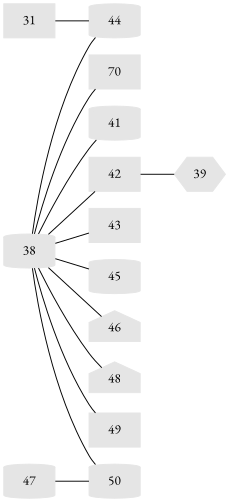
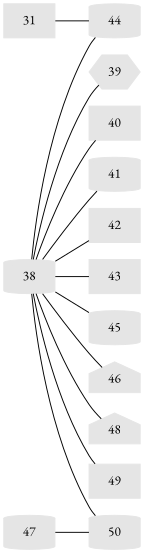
(115, 72) -> (115, 123)
(157, 174) -> (57, 169)
